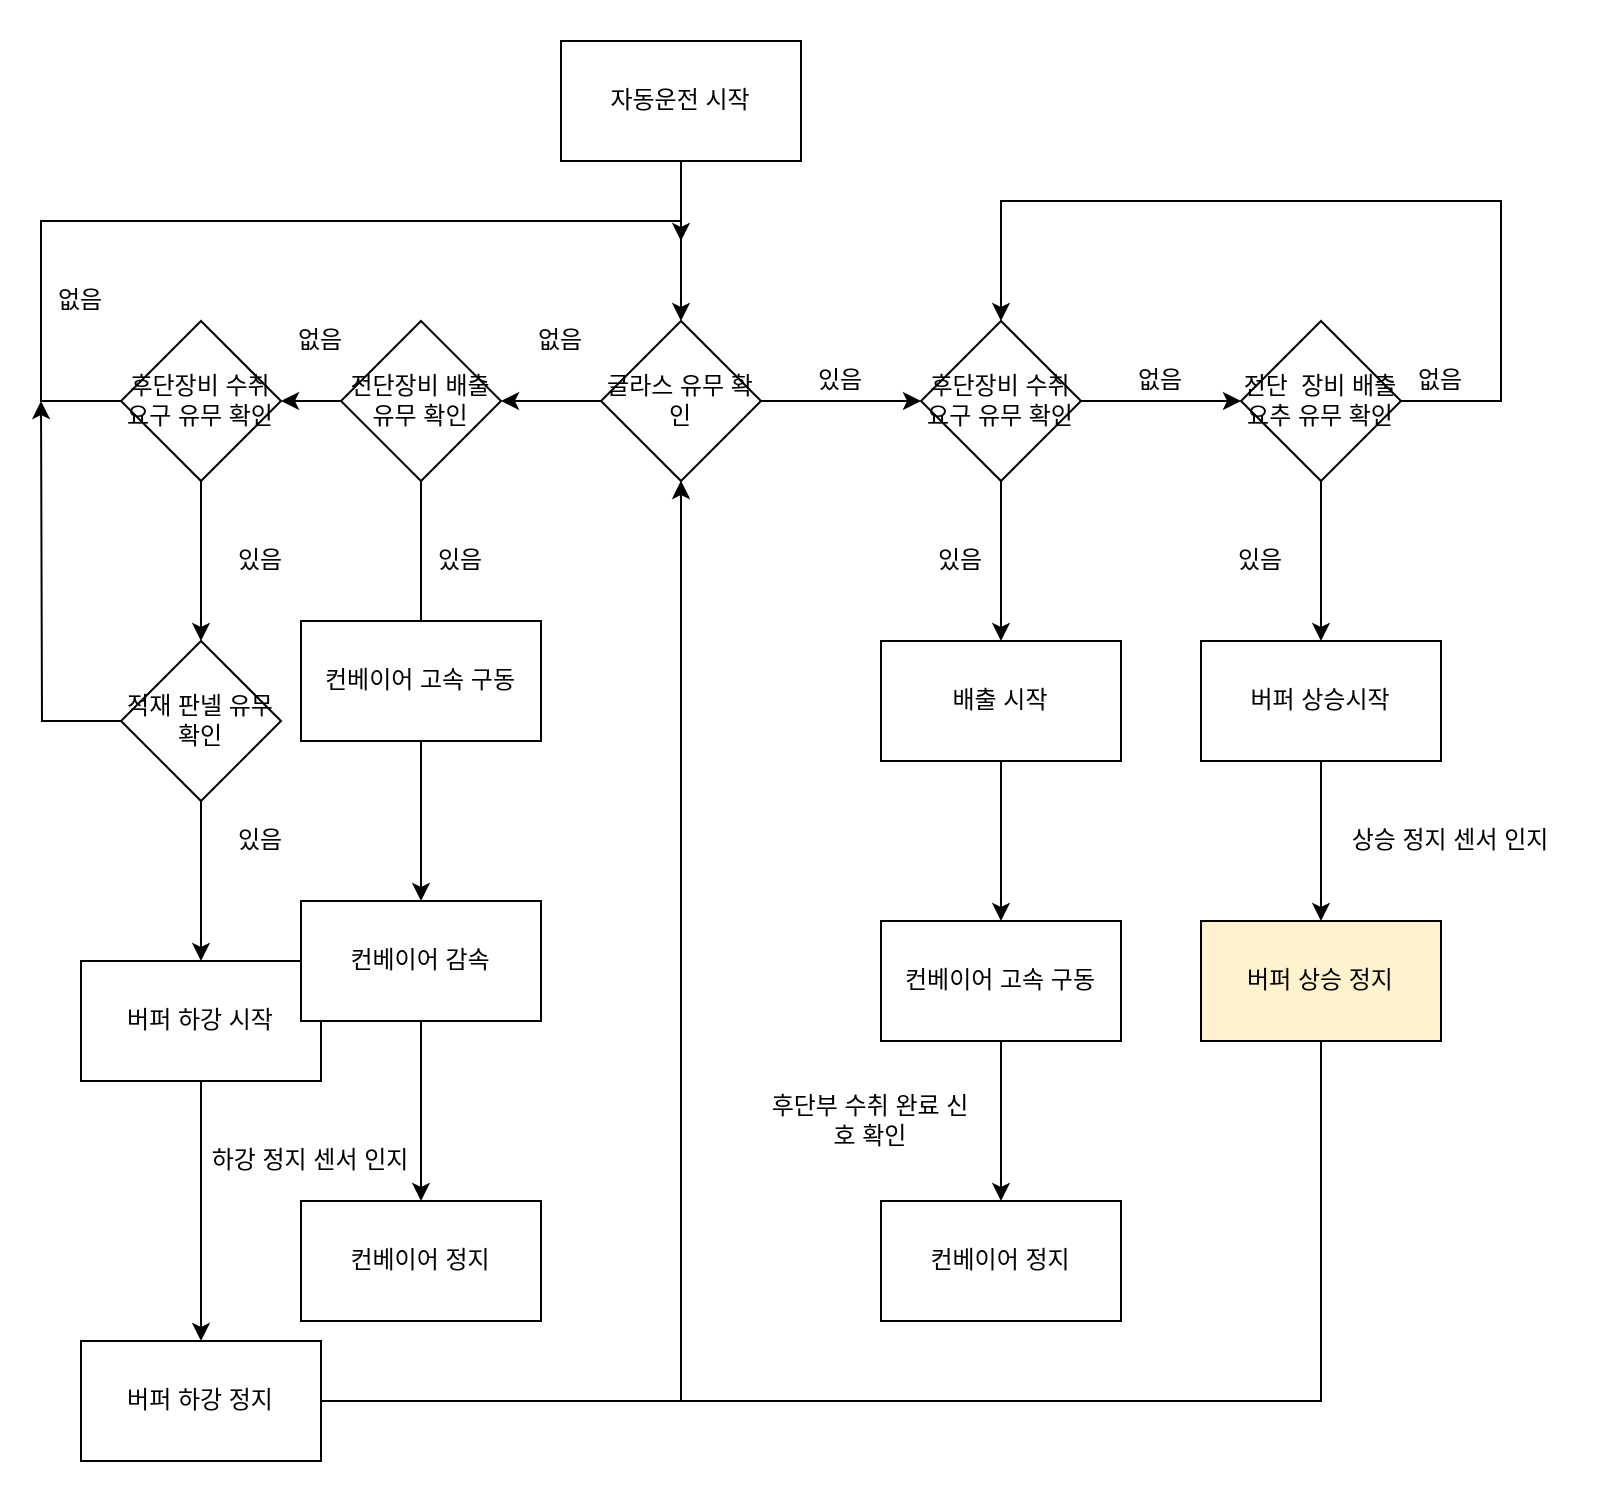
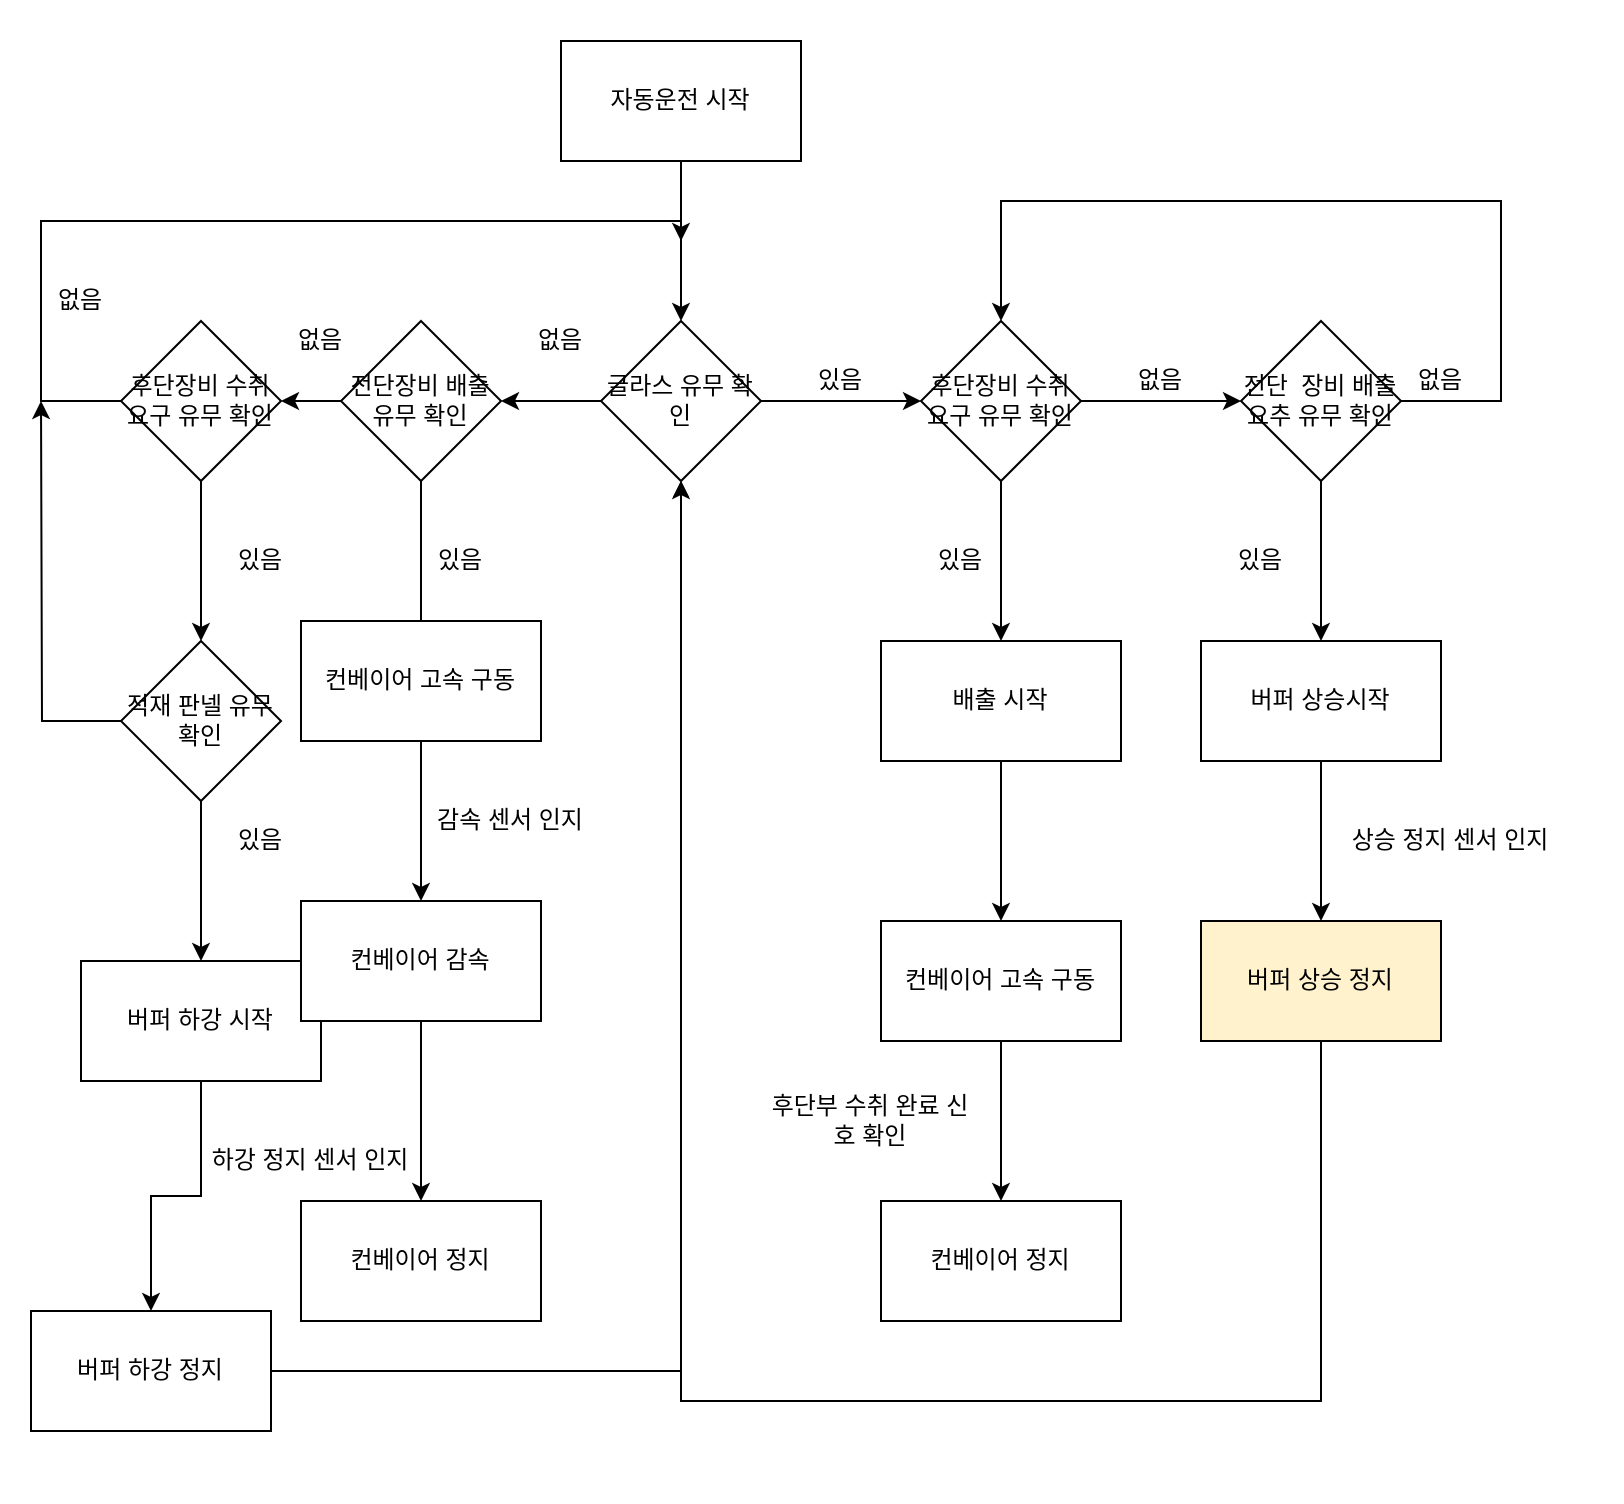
none -> (511, 821)
(201, 1401) -> (151, 1371)
